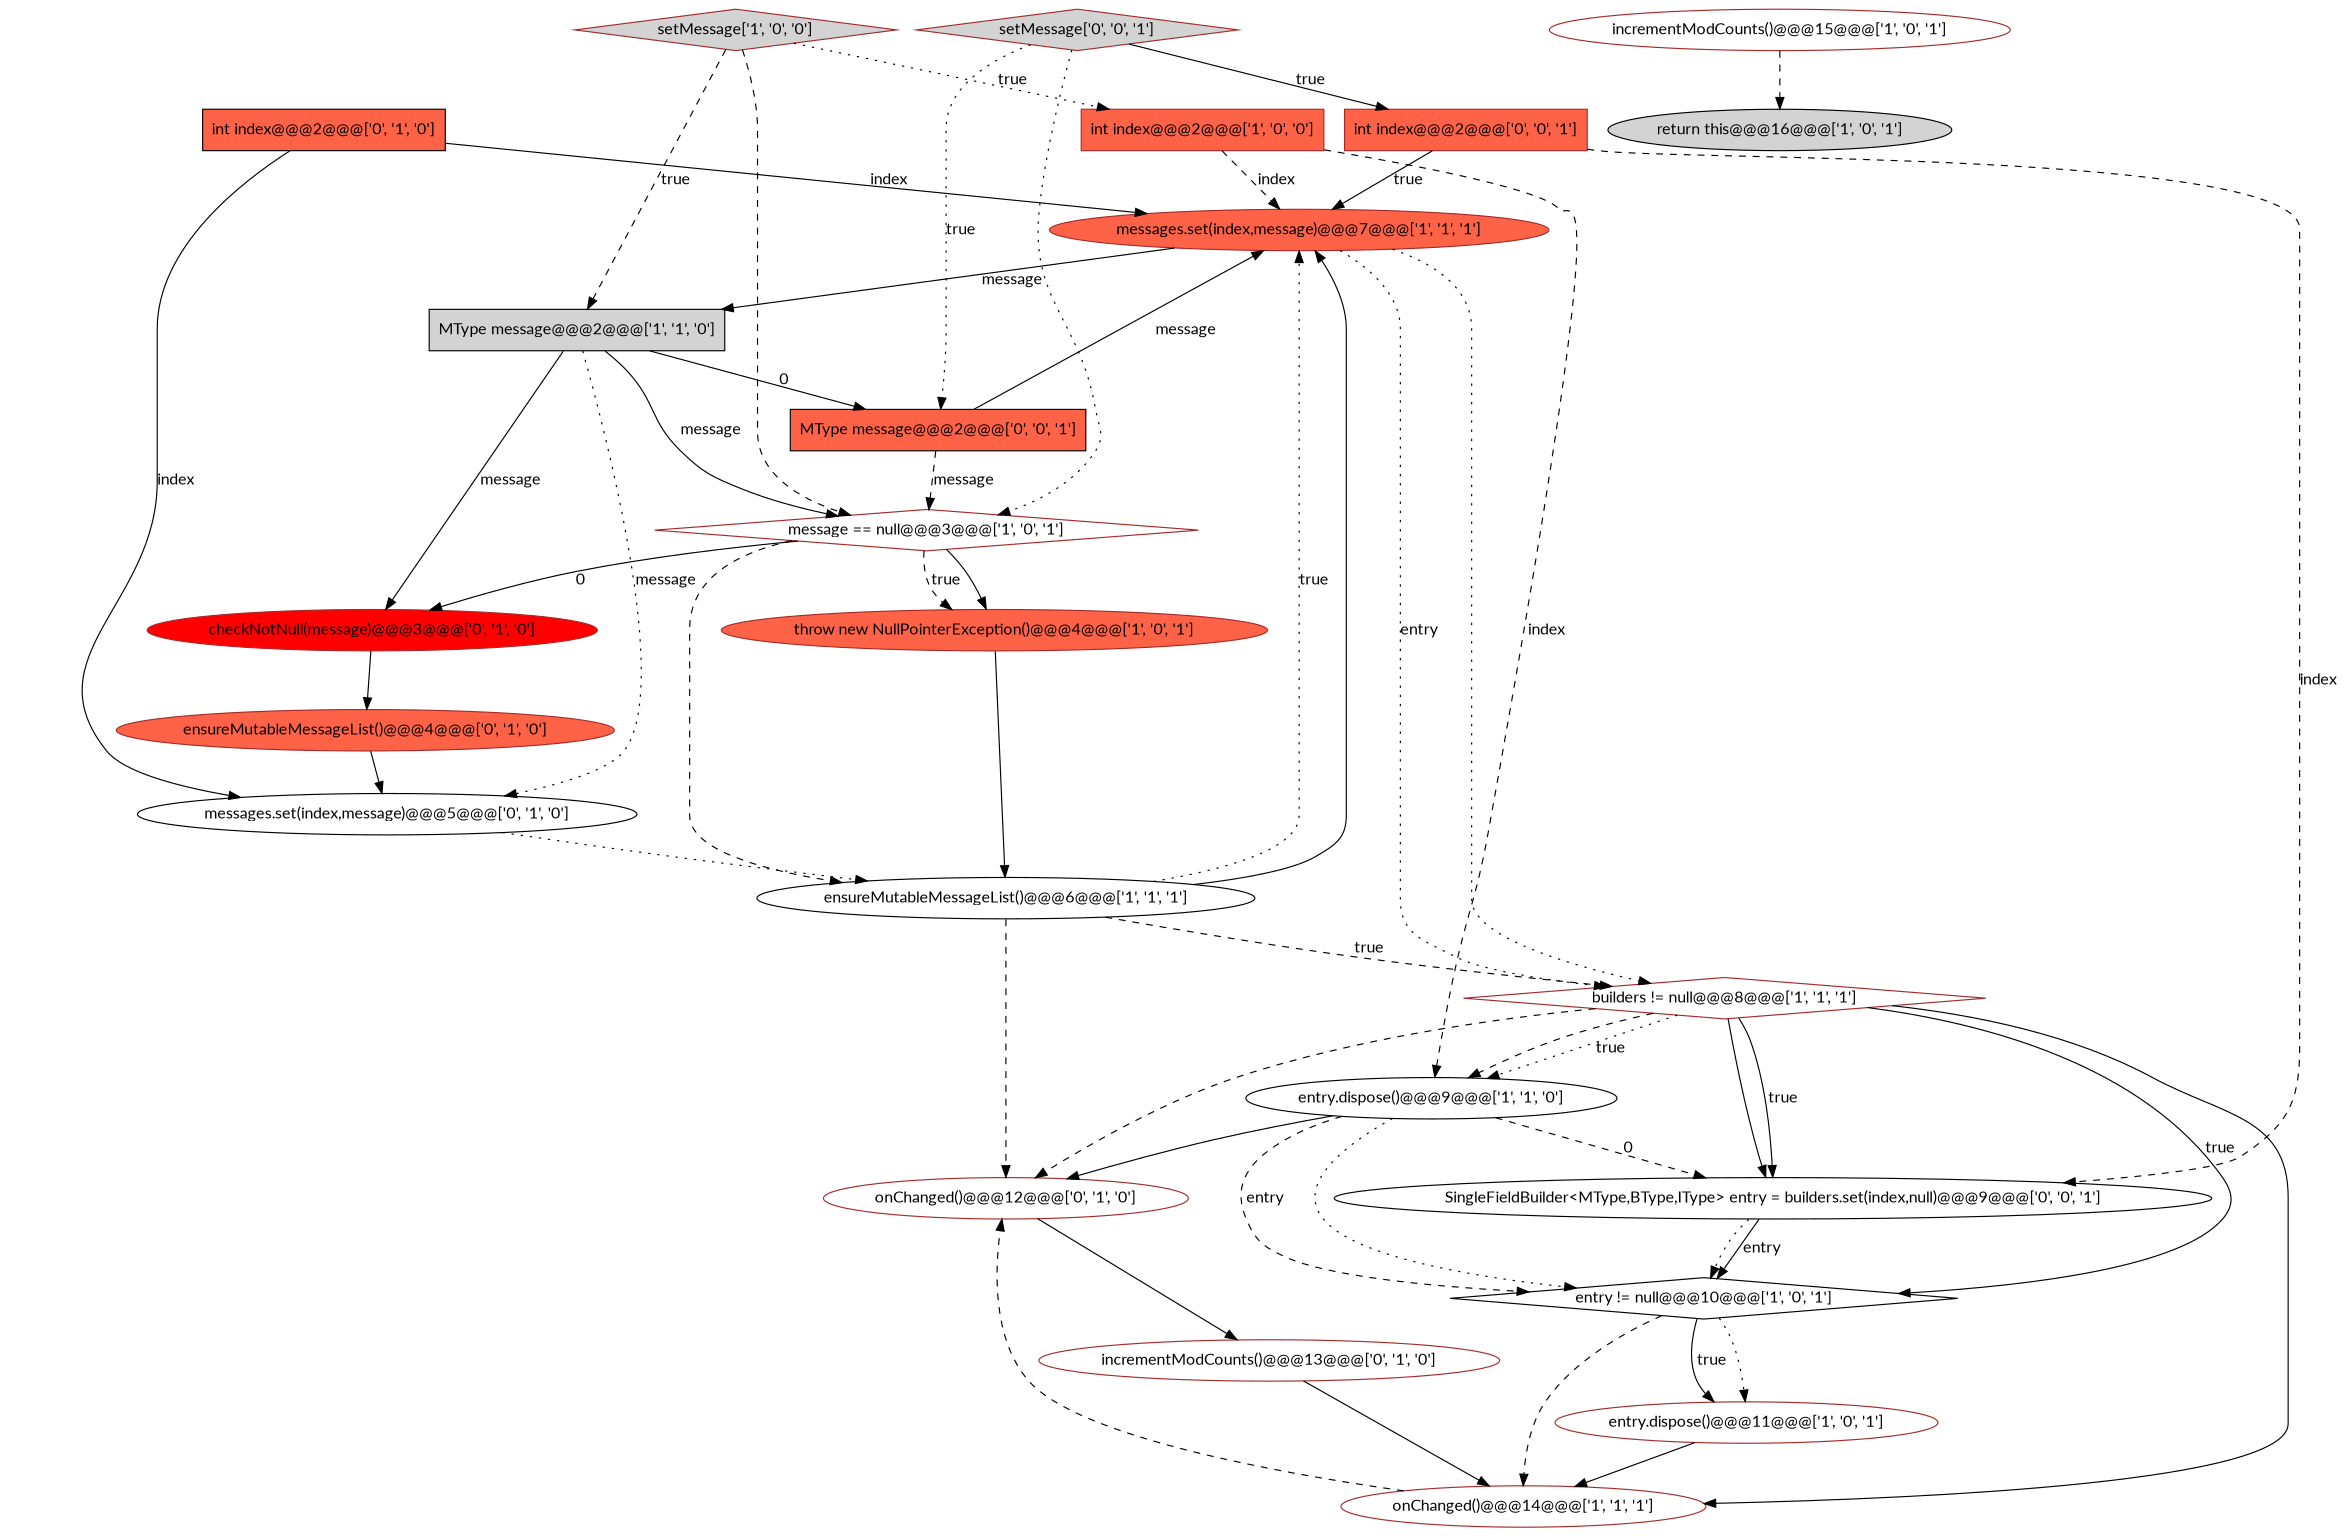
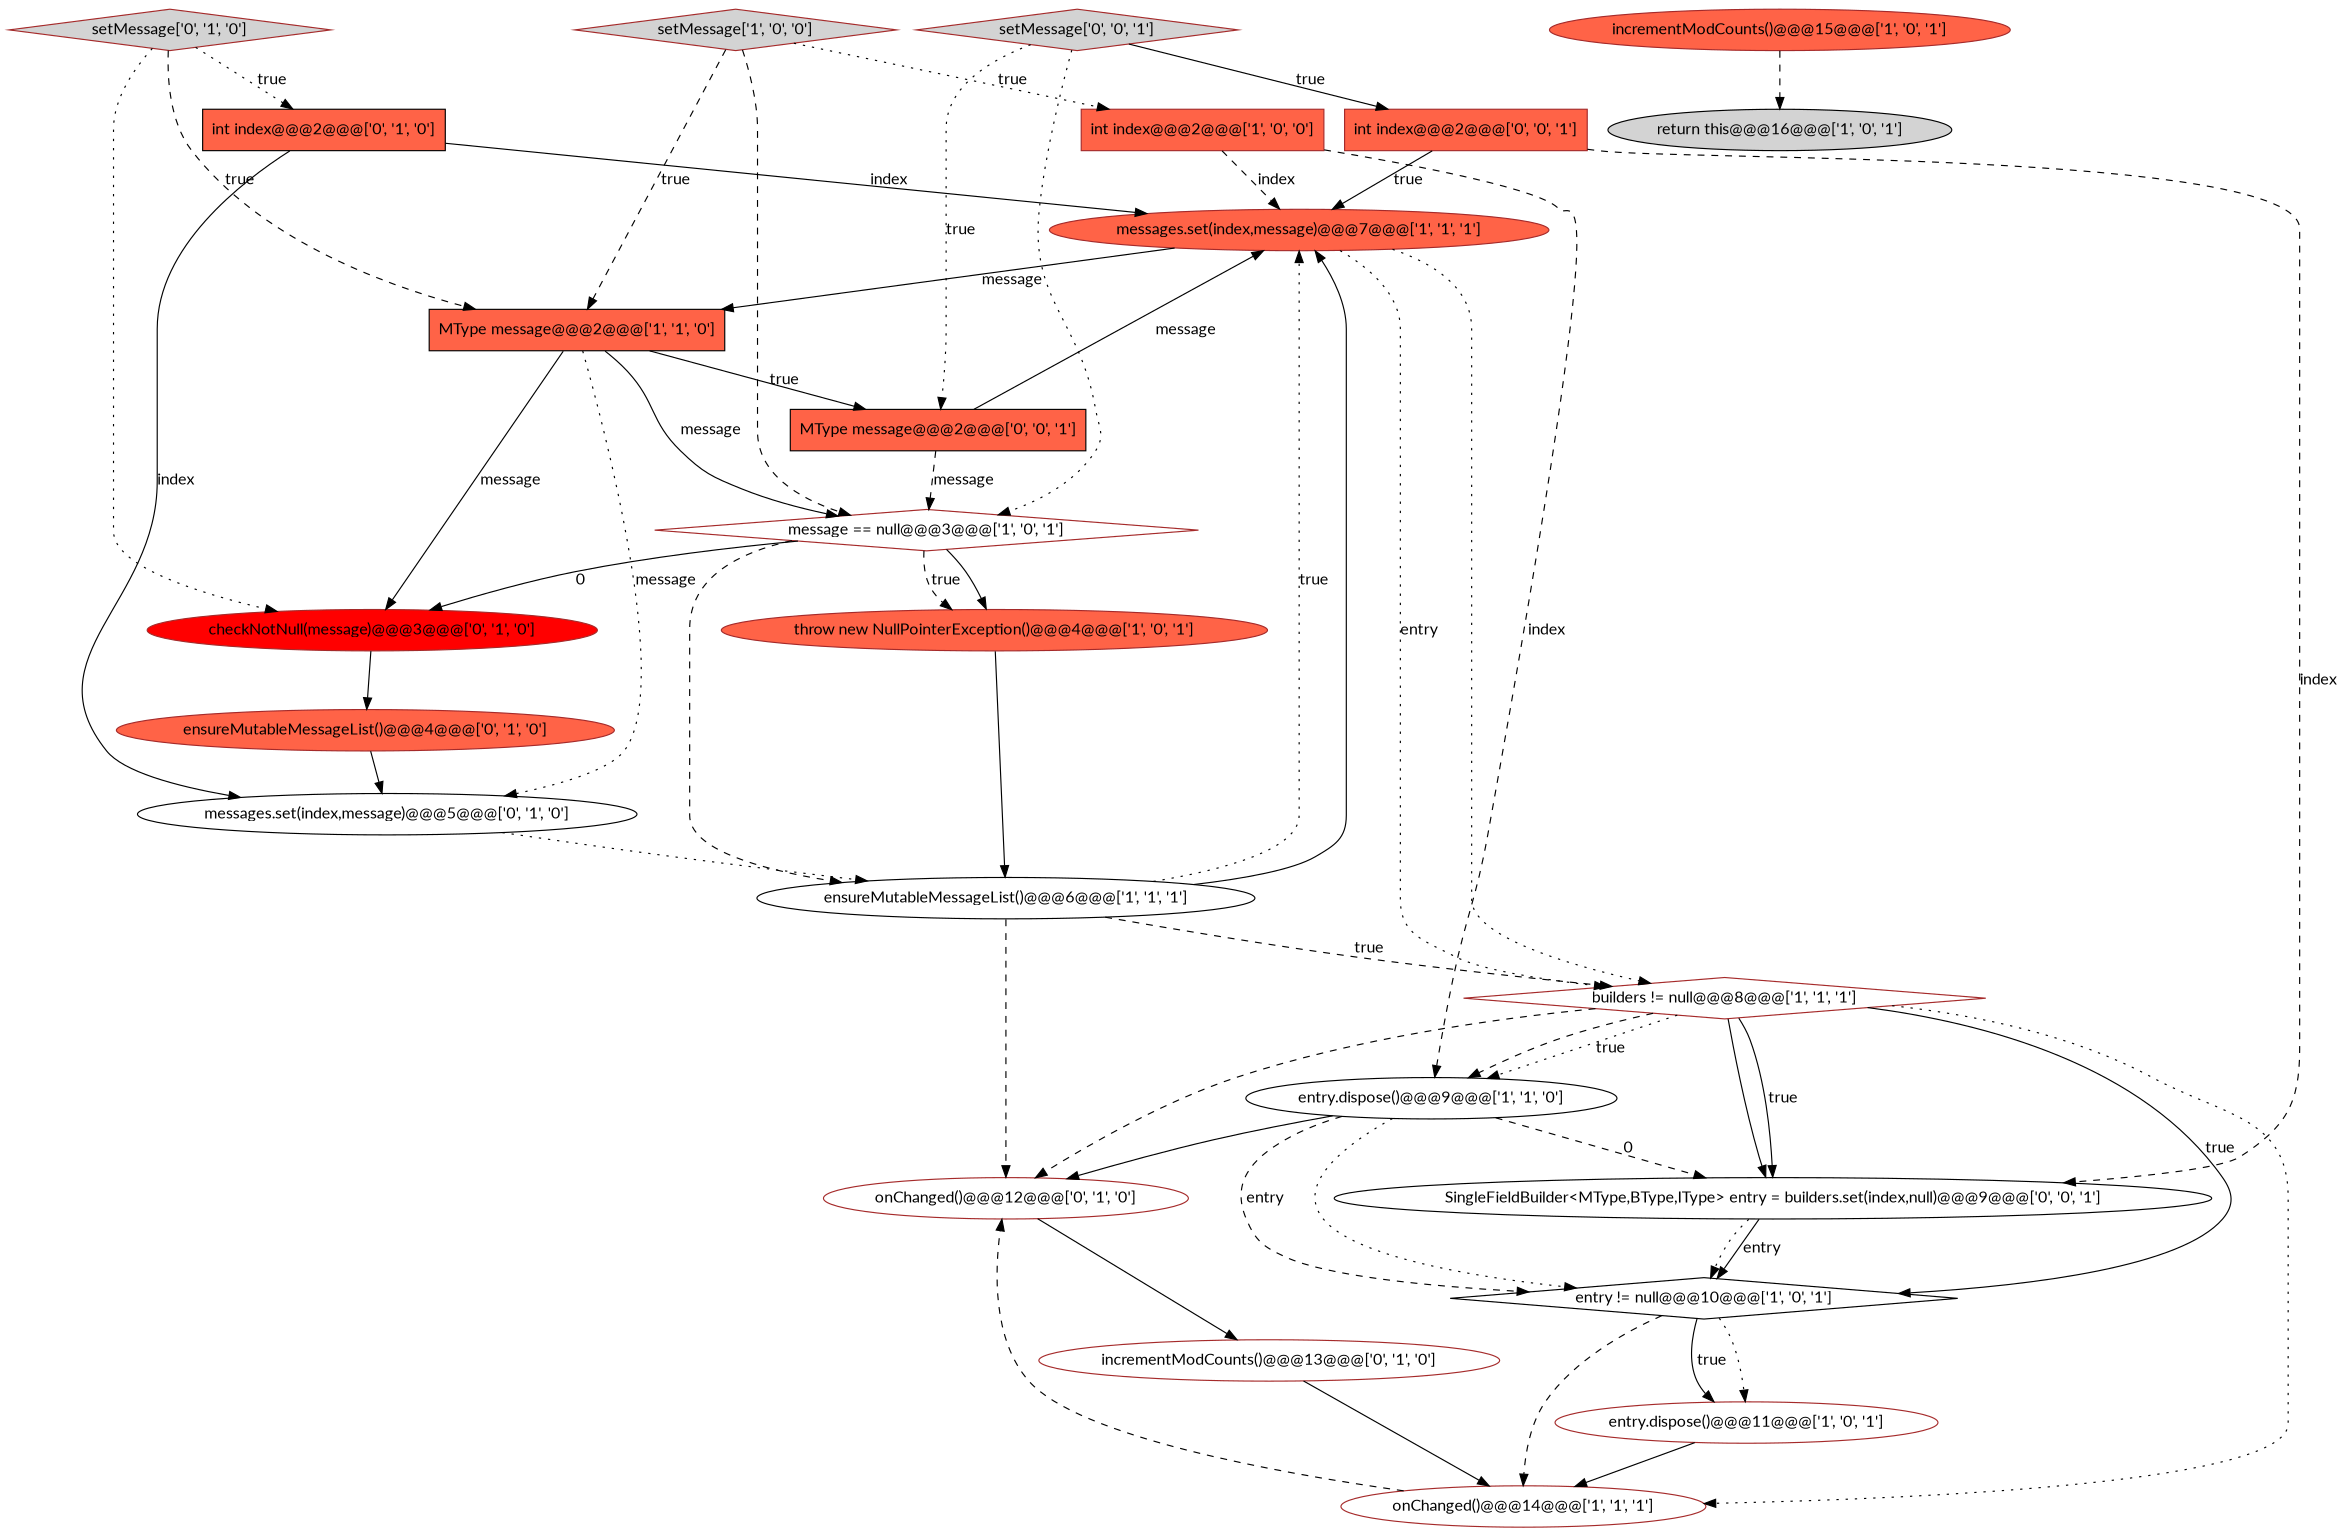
none -> (170, 30)
(1780, 30) -> (1780, 30)
(577, 330) -> (577, 330)
(785, 380) -> (785, 380)
(2288, 1371) -> (2288, 1371)
